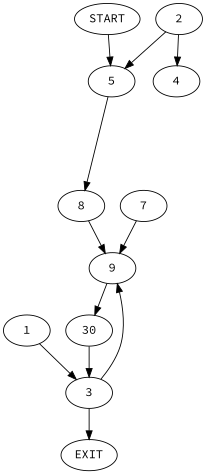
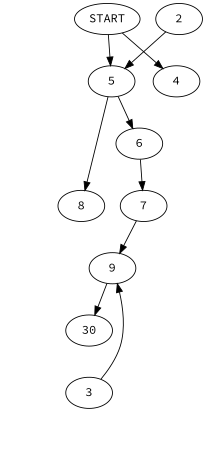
(178, 46) -> (139, 48)
none -> (139, 144)
(95, 233) -> none
(27, 331) -> none
(89, 357) -> none
(89, 455) -> none
